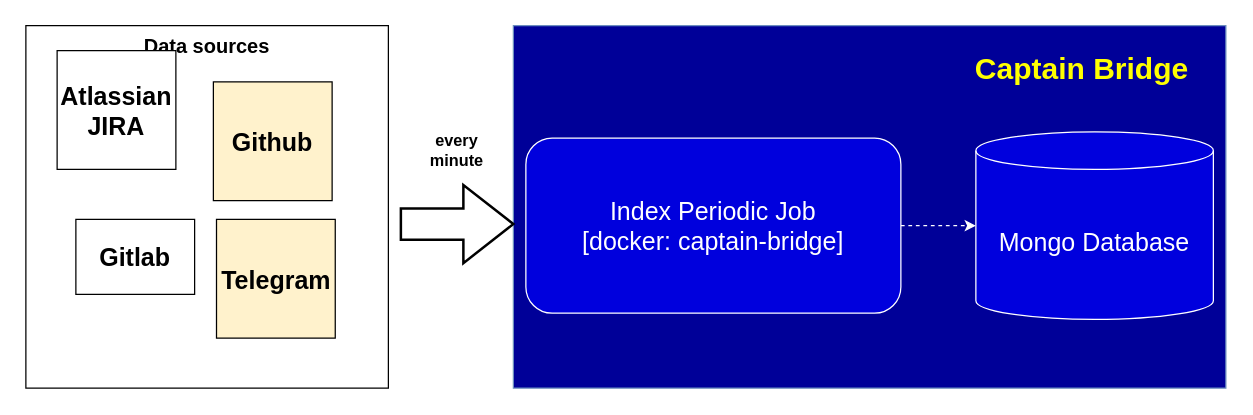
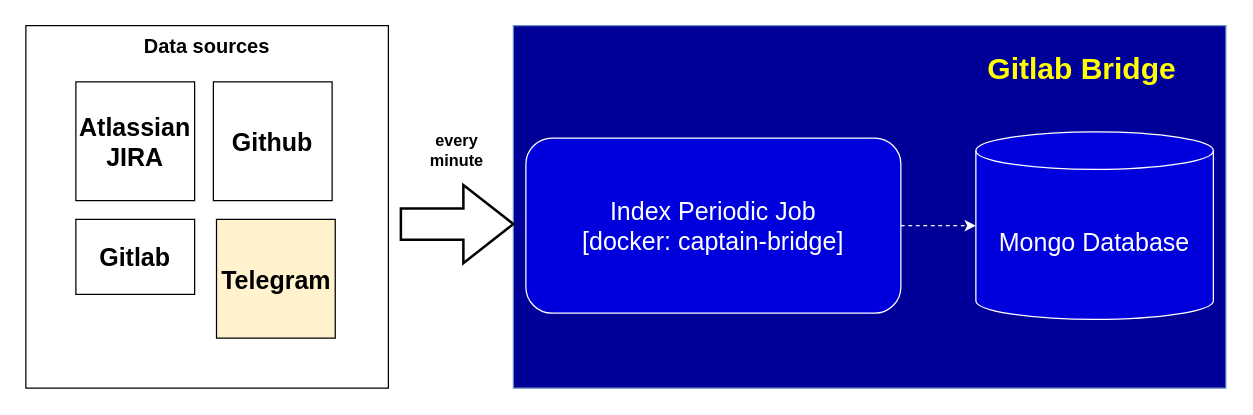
(1082, 69) -> (1082, 69)
(116, 110) -> (135, 141)
(273, 141) -> (273, 141)
